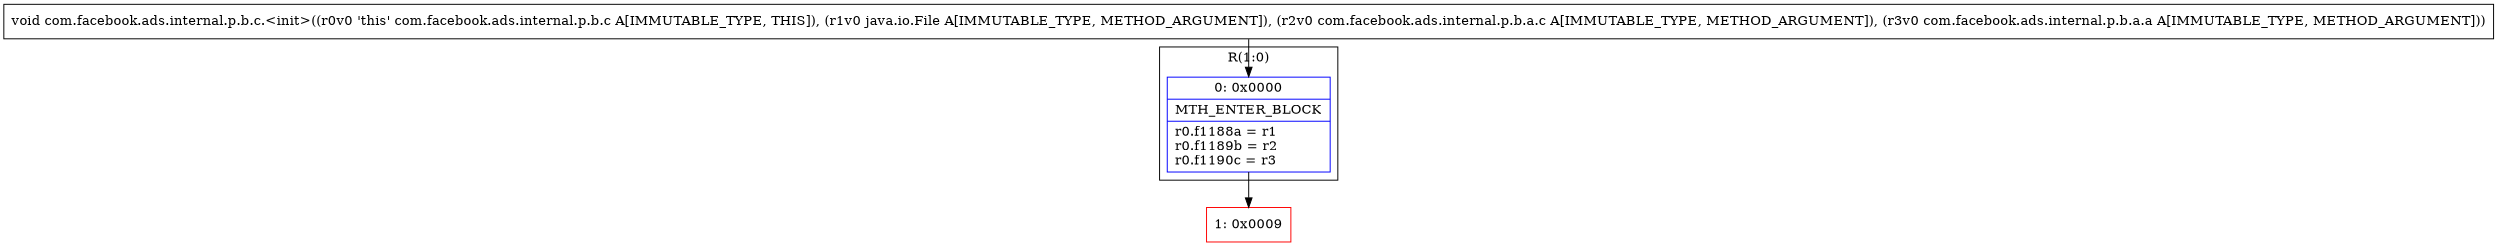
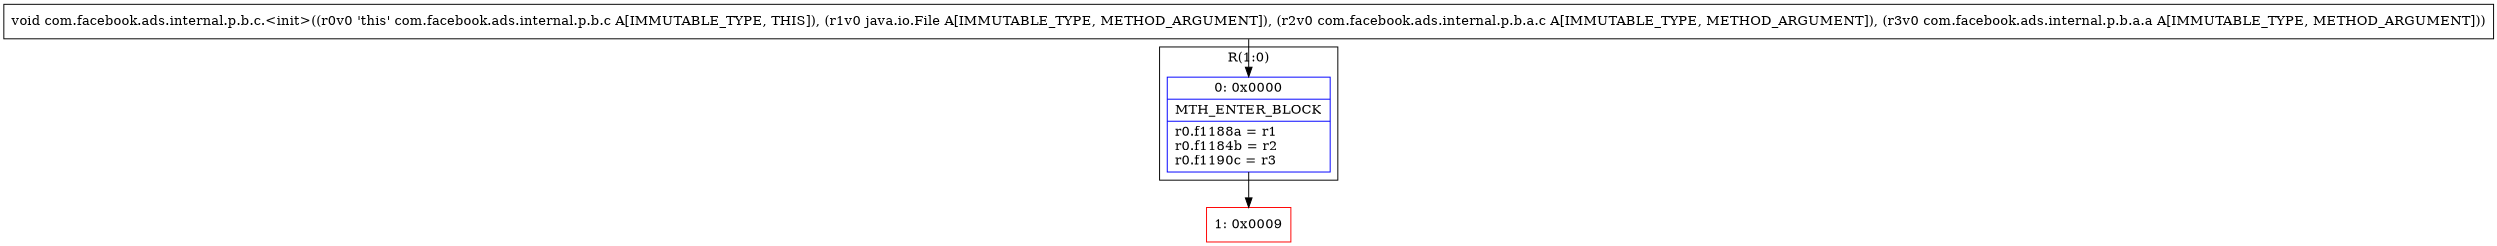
(1227, 146) -> (1227, 146)
